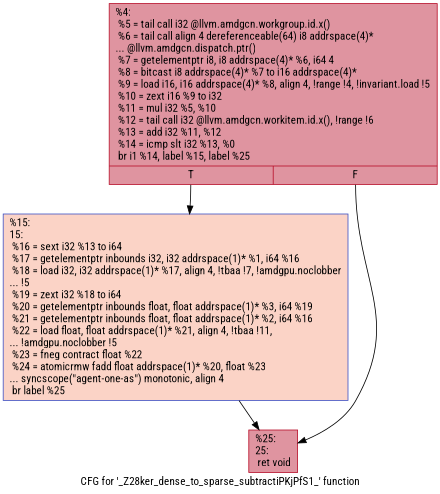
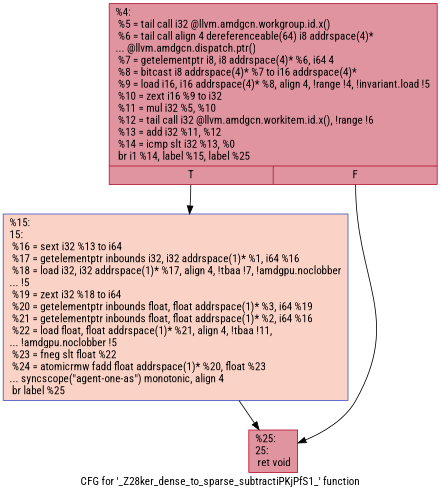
(76, 355) -> (63, 355)
